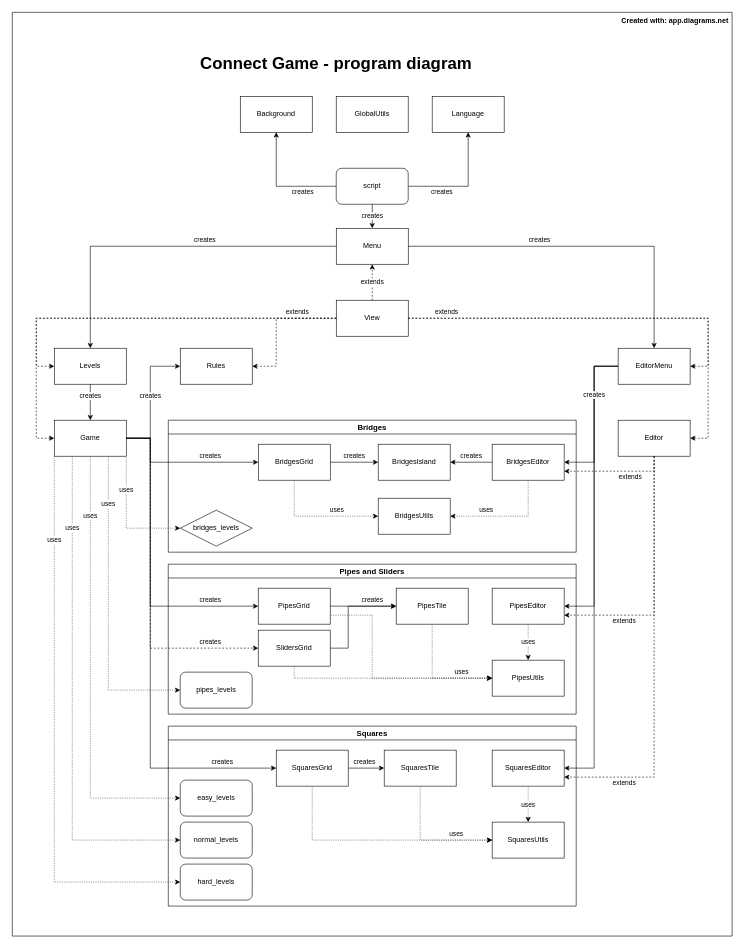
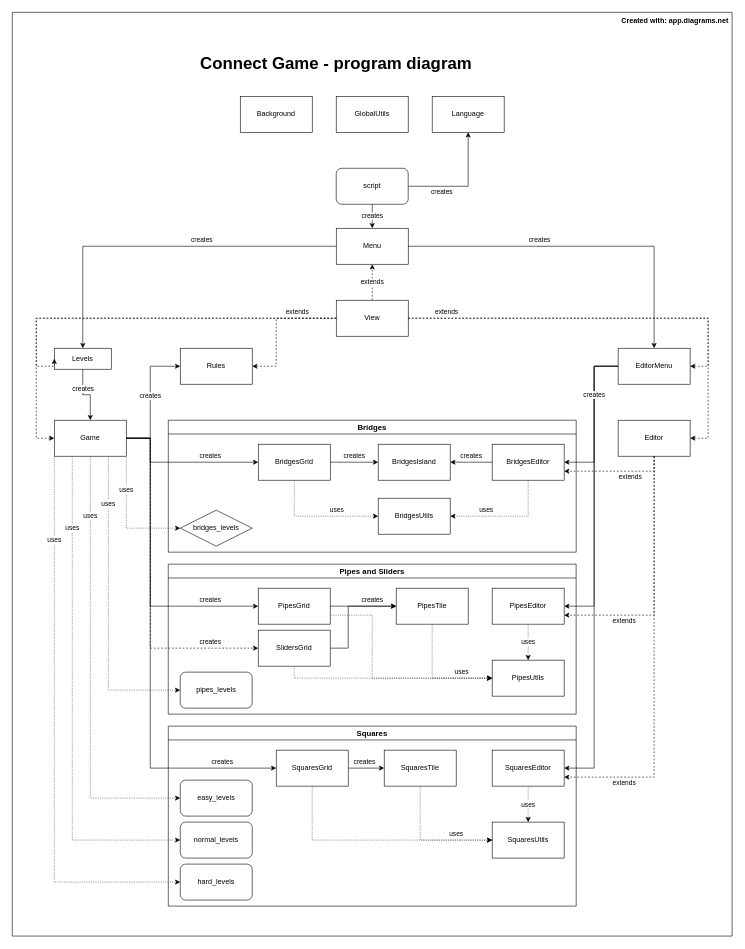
(276, 137) -> none
(90, 366) -> (83, 359)
